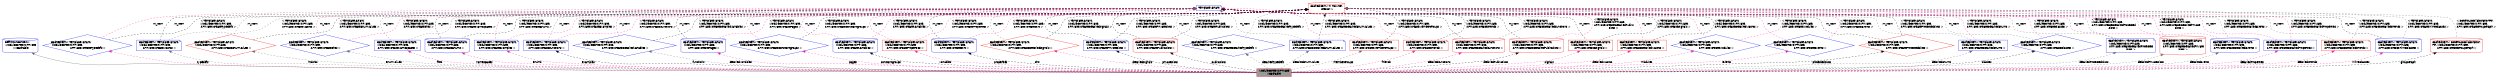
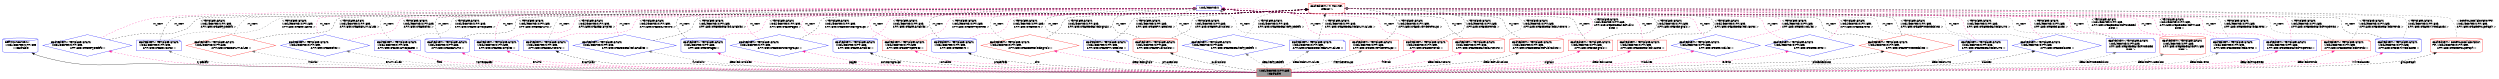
(1209, 8) -> (1209, 8)
(645, 70) -> (645, 70)
